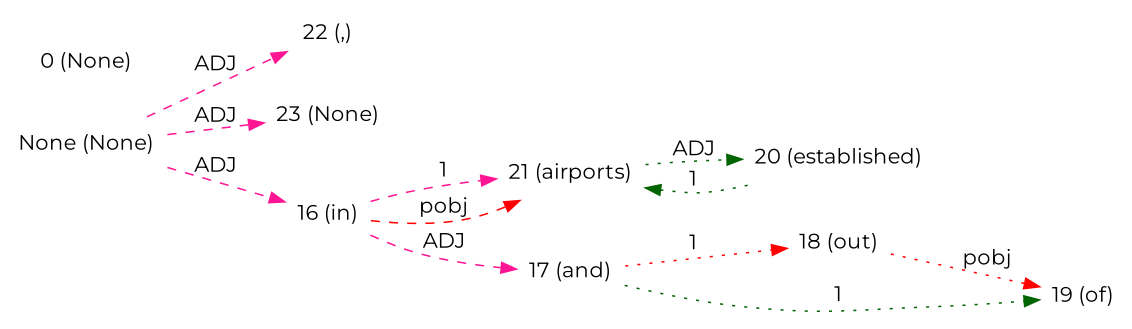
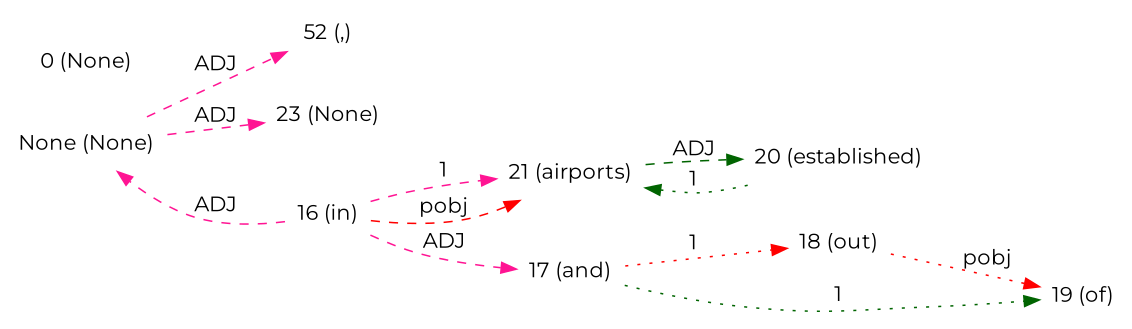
(328, 33) -> (328, 33)
(686, 162) -> (686, 162)
(219, 182) -> (203, 219)
